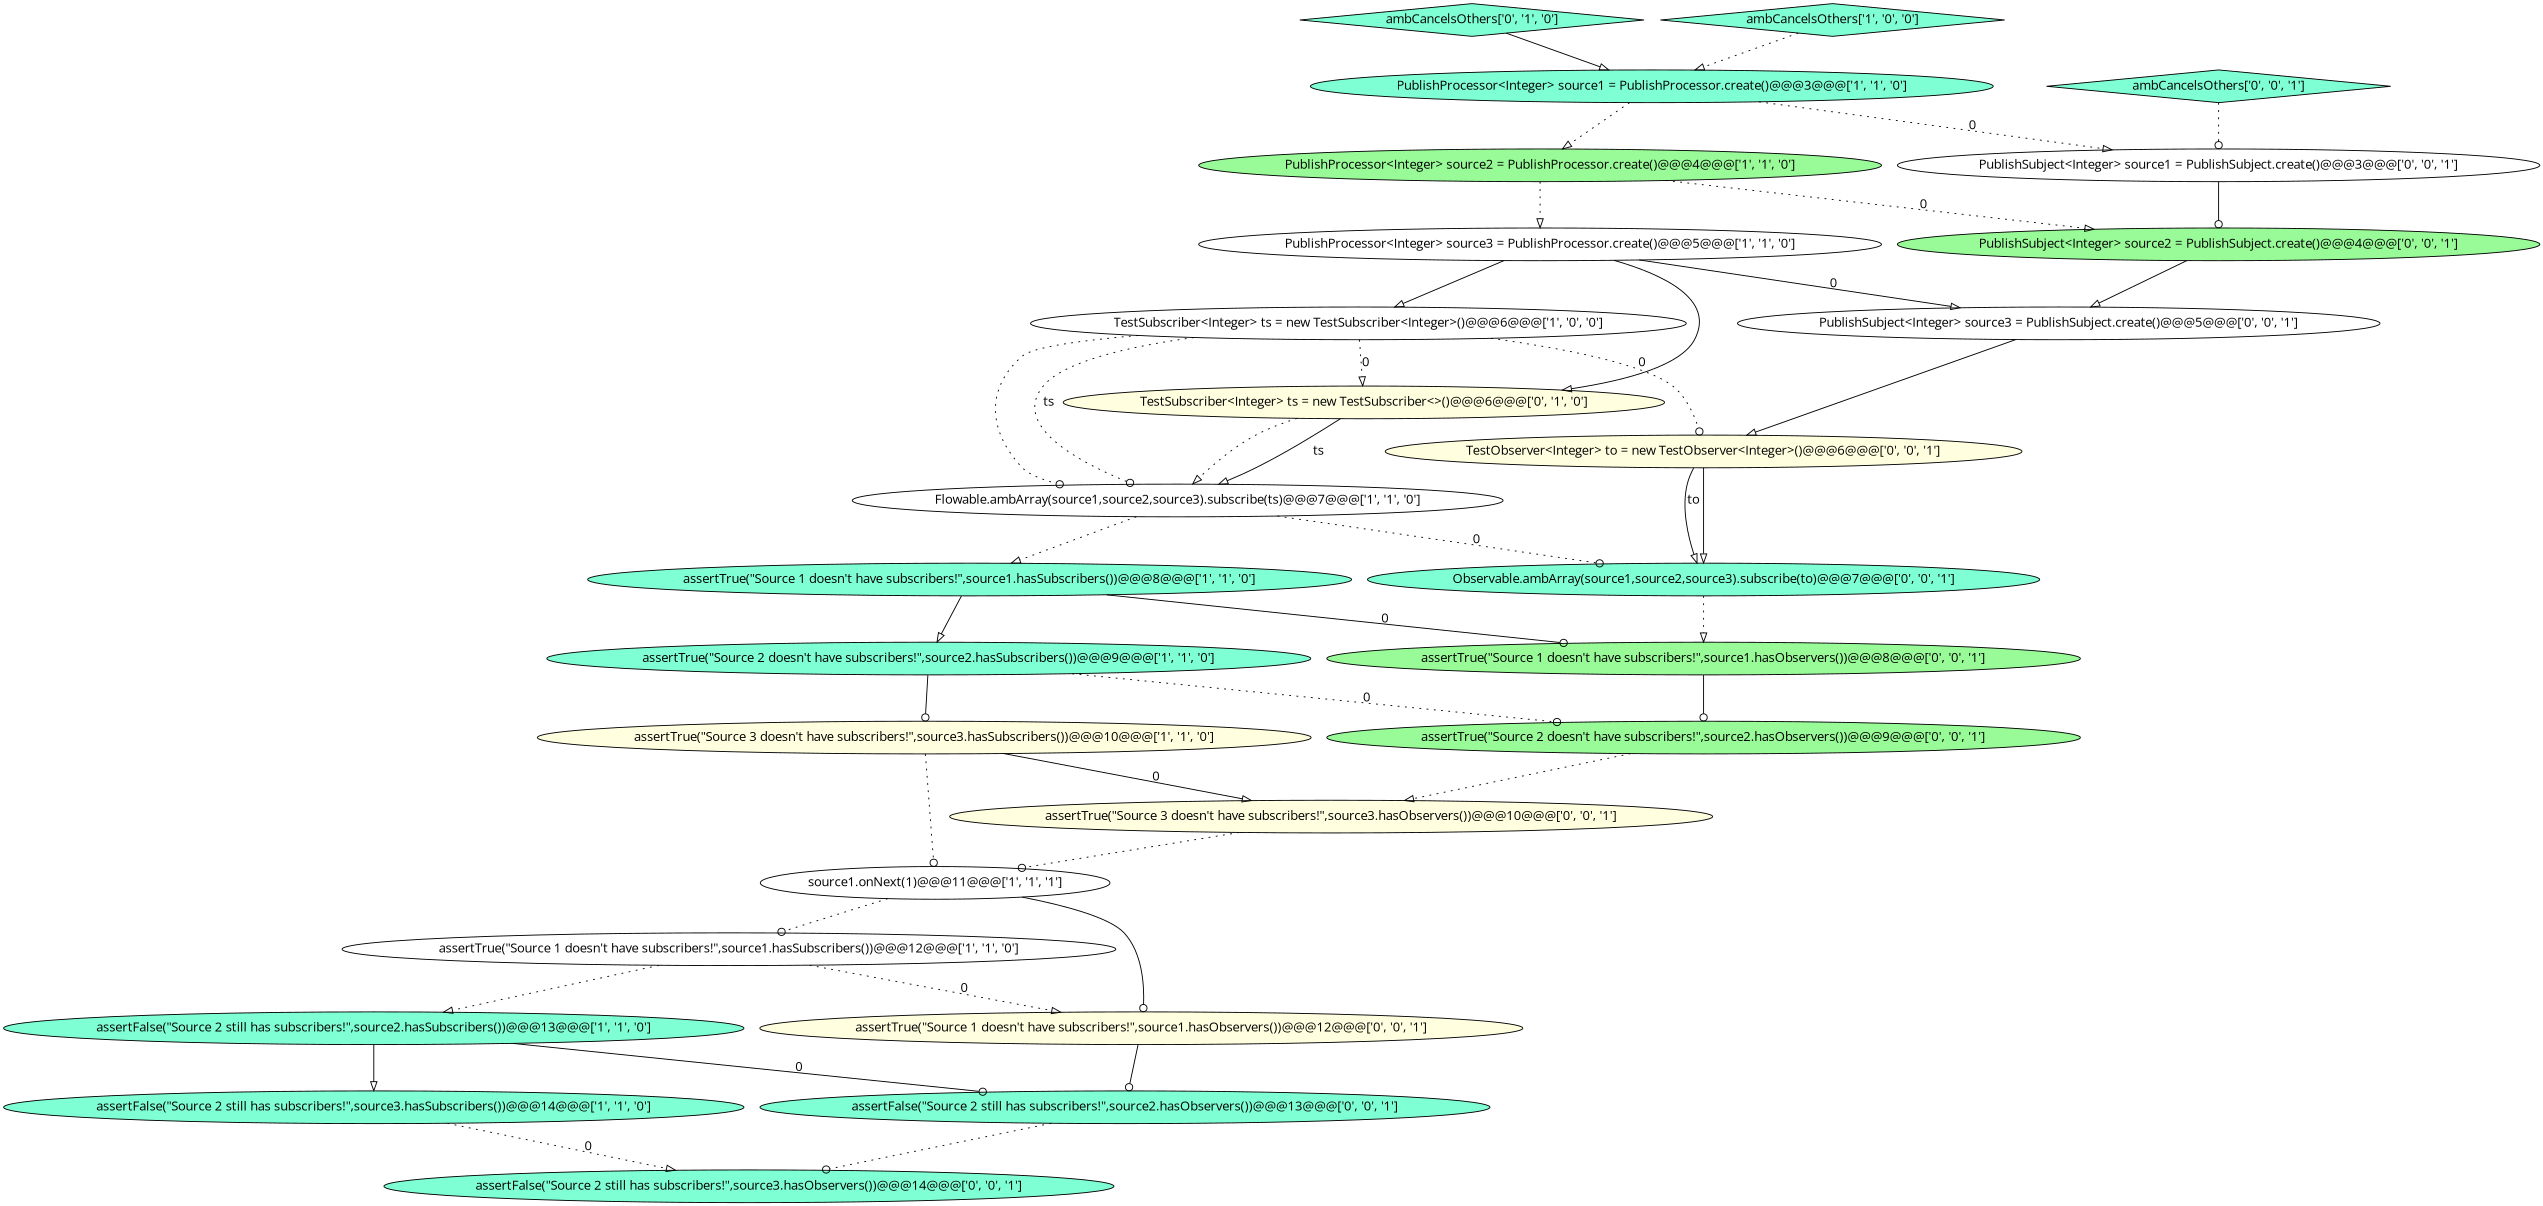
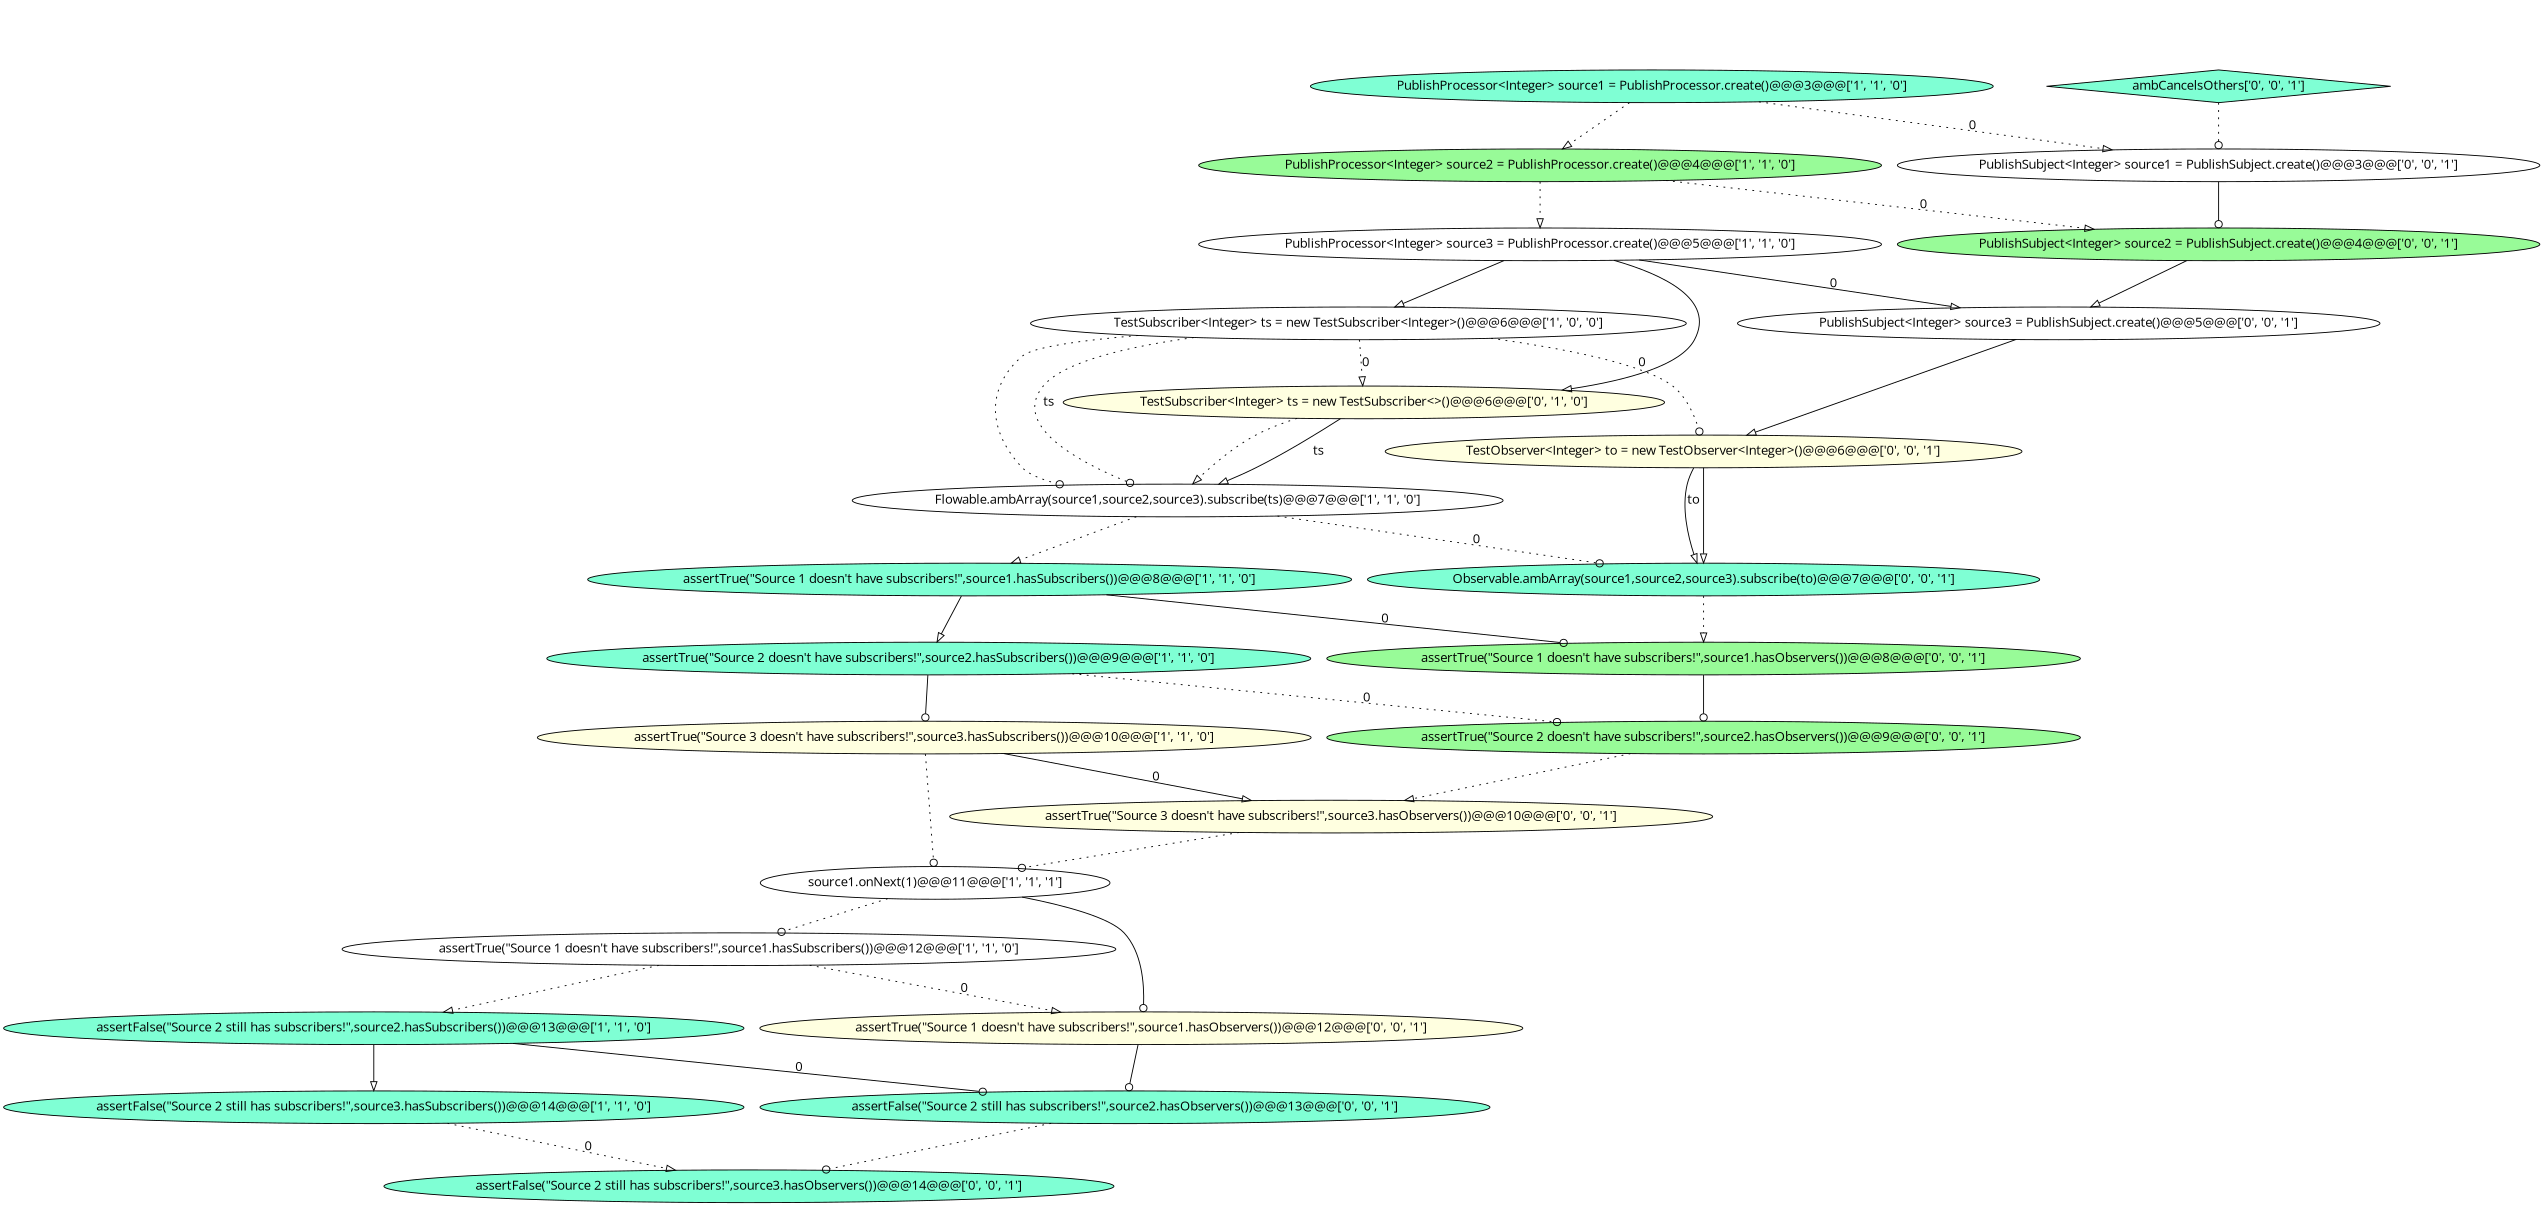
(1472, 20) -> none
(1833, 20) -> none
